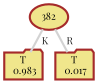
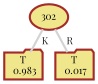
(49, 17) -> (49, 17)
